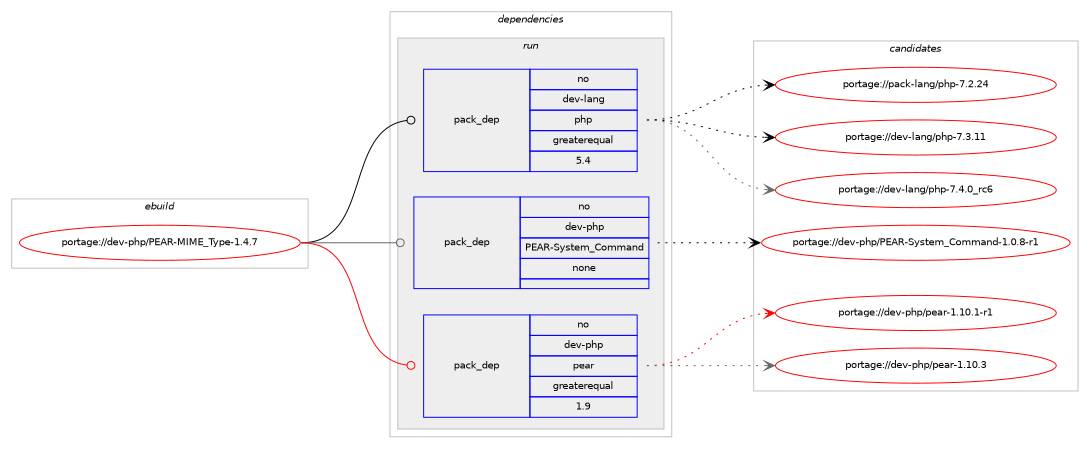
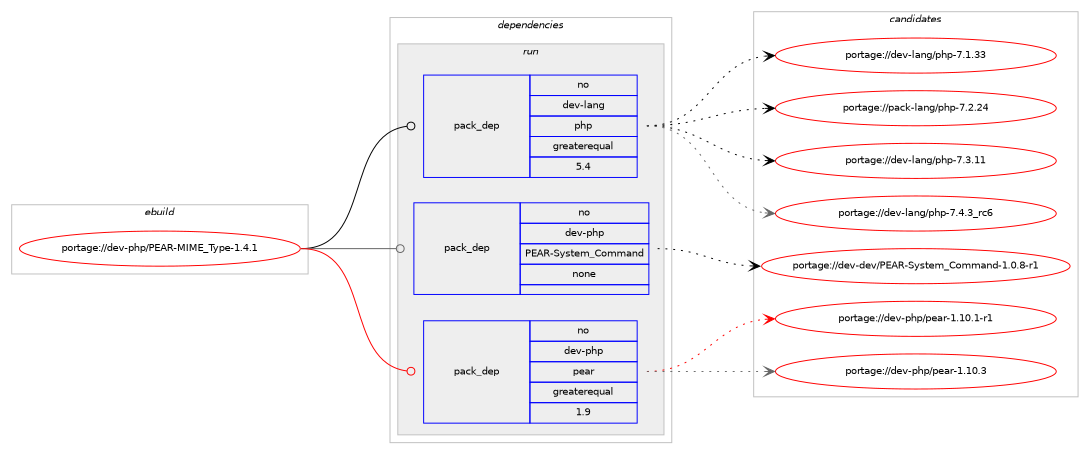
none -> (916, 56)
(916, 190) -> (916, 214)
(160, 243) -> (160, 249)
(916, 243) -> (916, 266)
